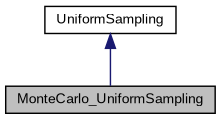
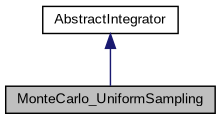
(110, 20) -> (110, 20)
